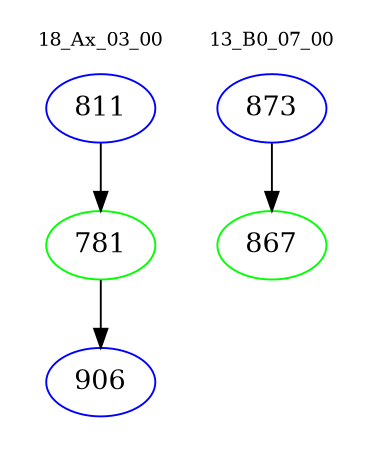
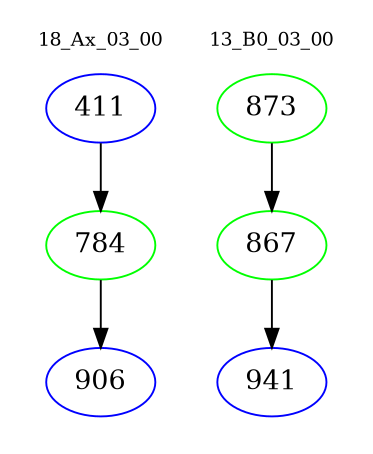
(272, 41) -> (272, 41)
(101, 108) -> (101, 108)
(272, 108) -> (272, 108)
(101, 245) -> (101, 245)
none -> (272, 382)
